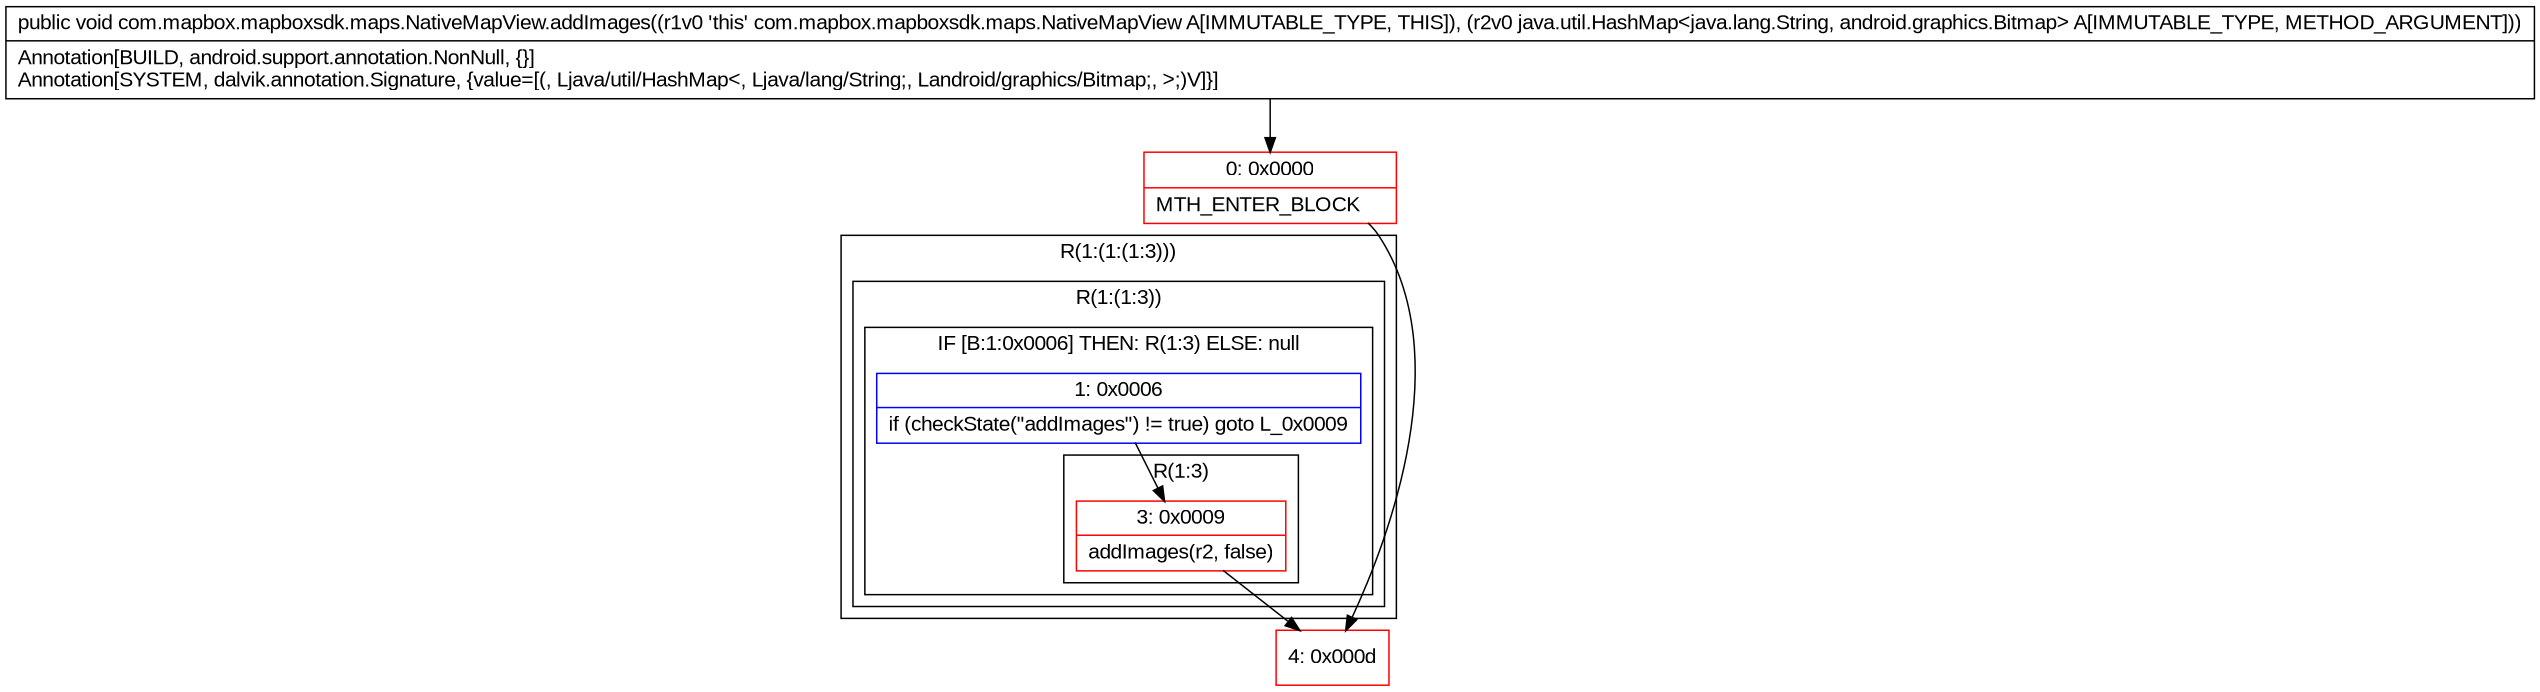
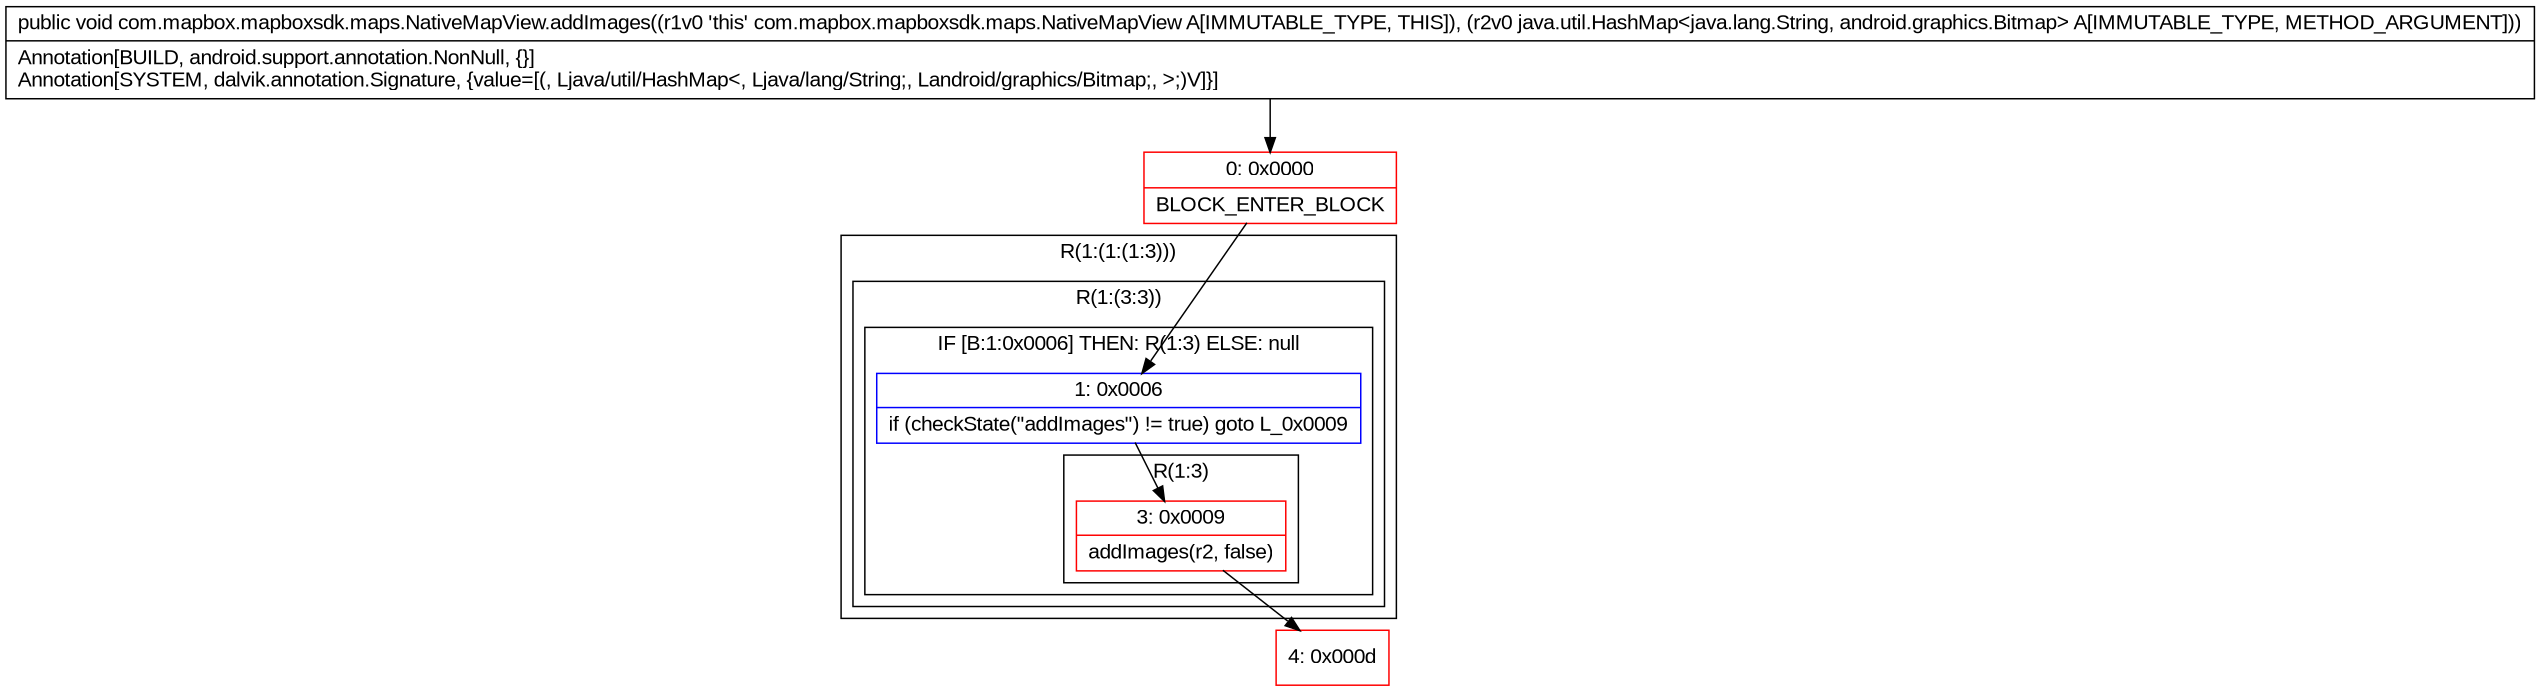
(1258, 205) -> (1270, 205)
(1119, 298) -> (1119, 298)
(1411, 419) -> (1199, 292)
